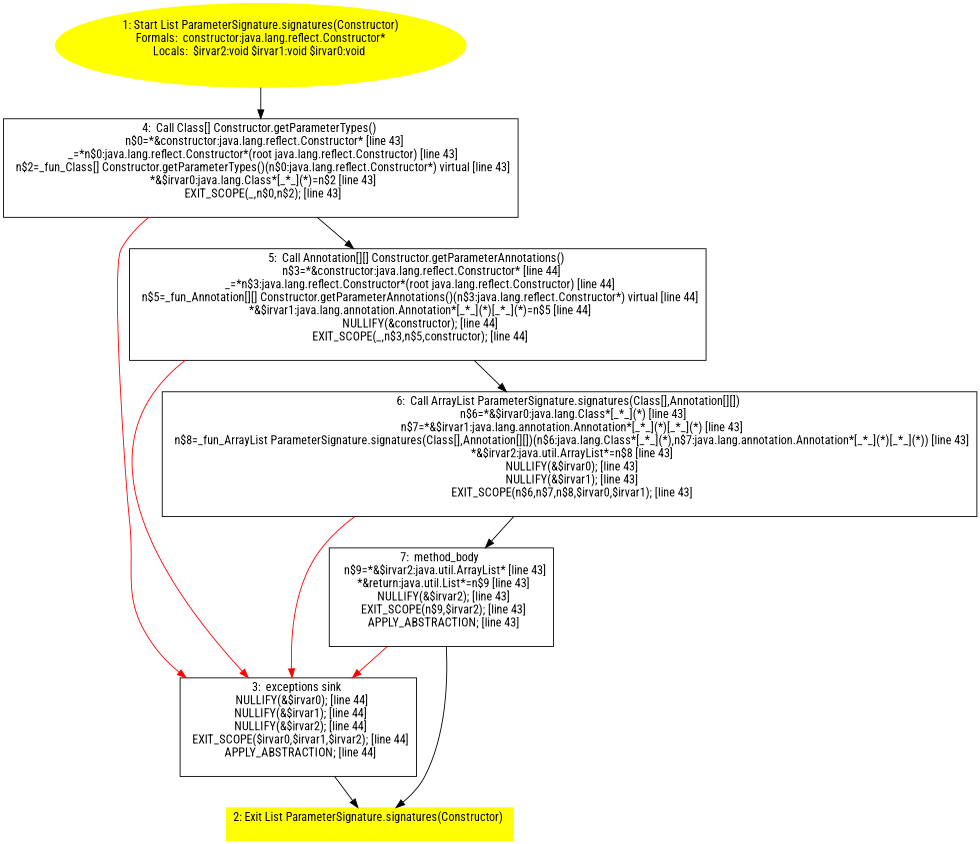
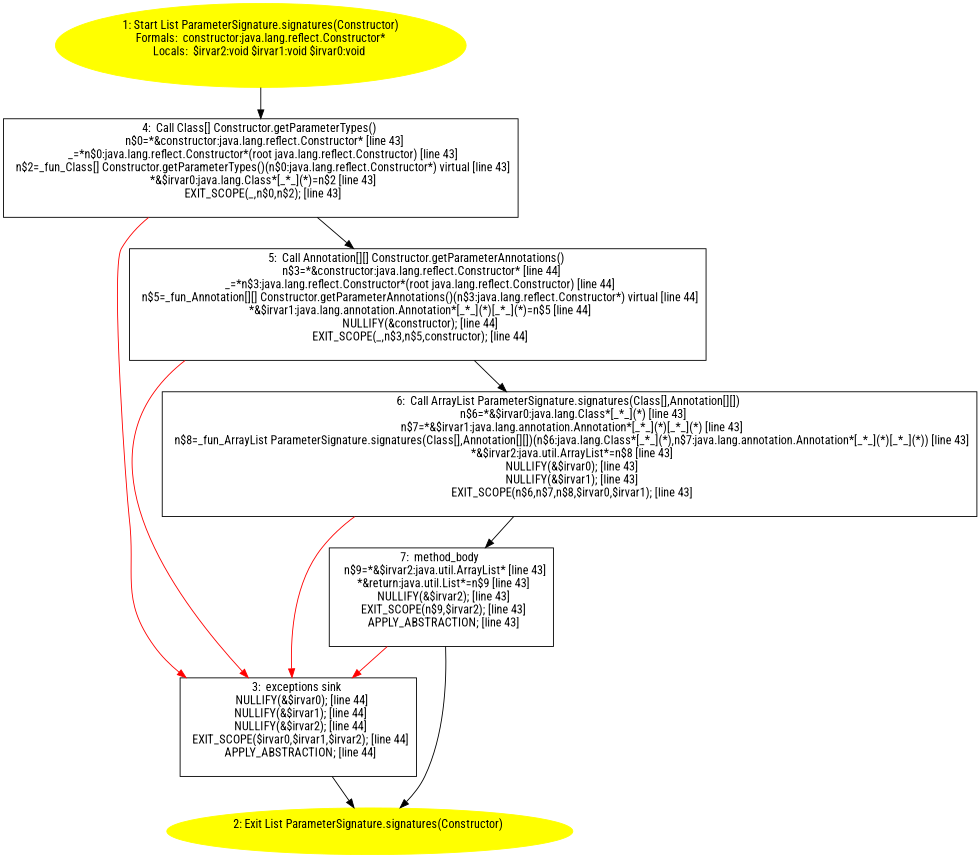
(370, 824) -> (370, 831)
